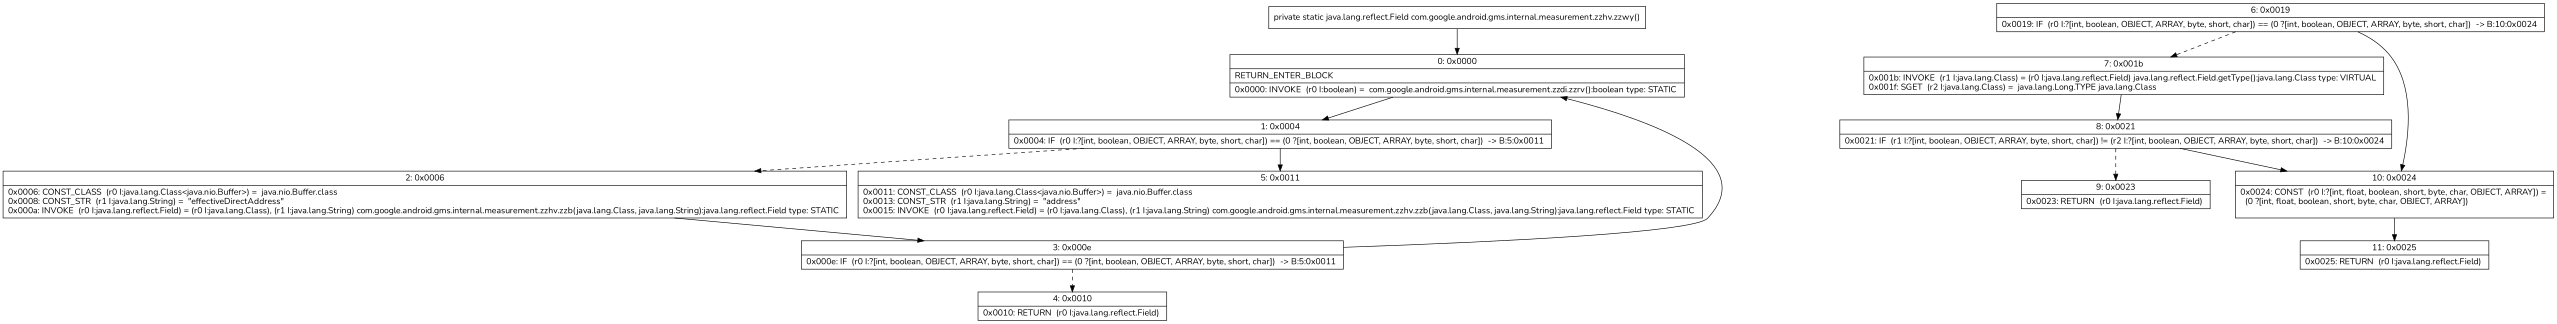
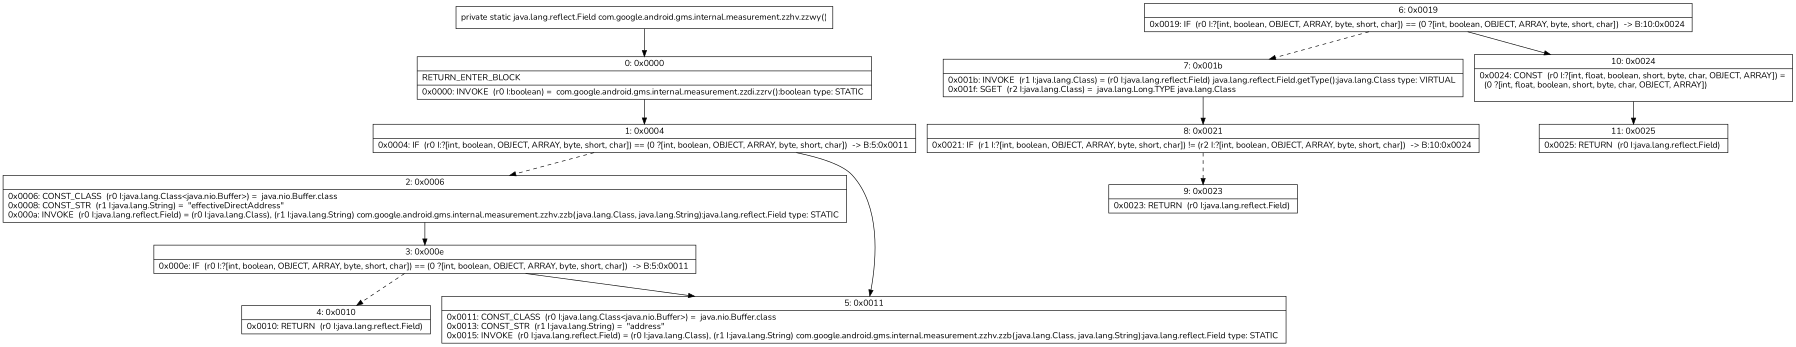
(2230, 159) -> none
(1637, 231) -> (607, 284)
